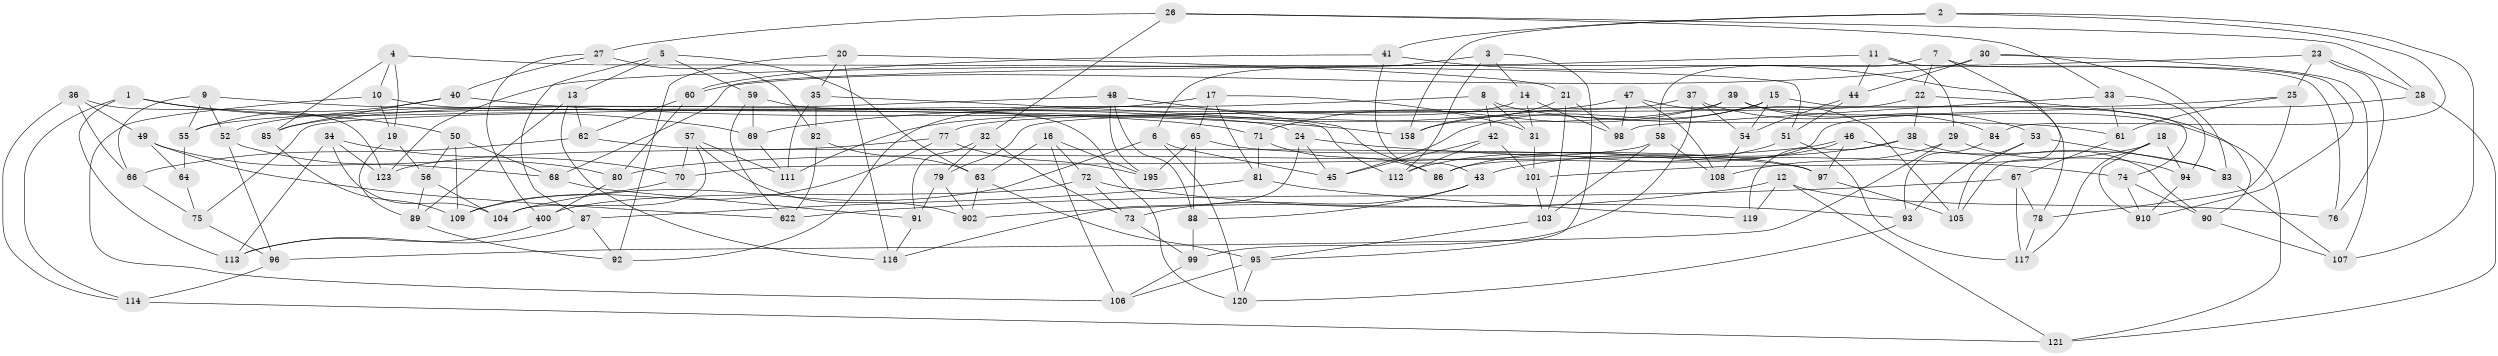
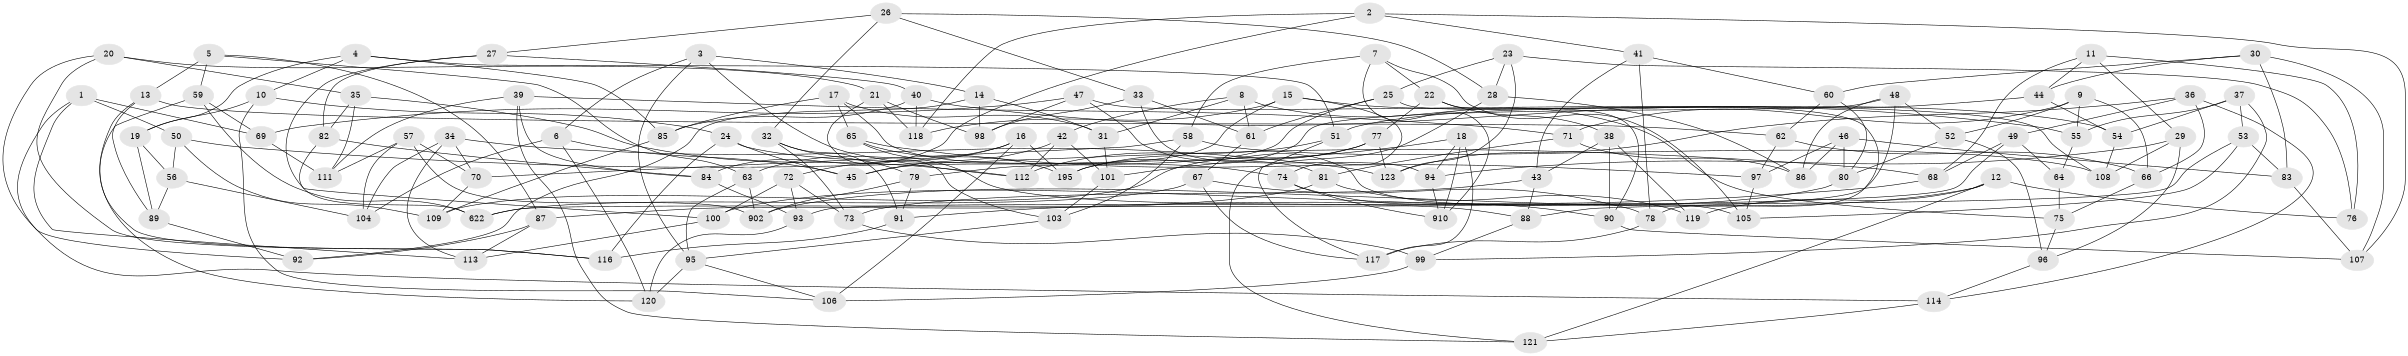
(1408, 137) -> (916, 137)
(931, 161) -> (497, 159)
(544, 219) -> (713, 219)
